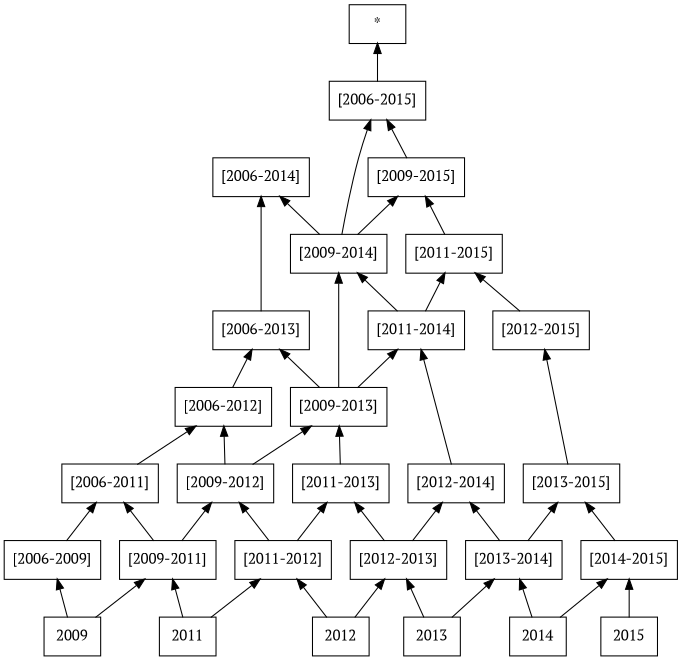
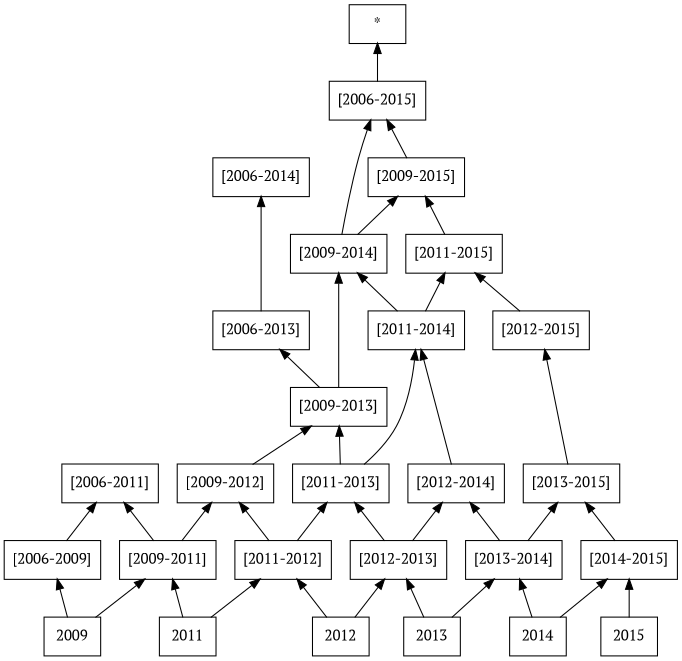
(304, 219) -> none
(374, 372) -> (400, 418)
(223, 407) -> none
